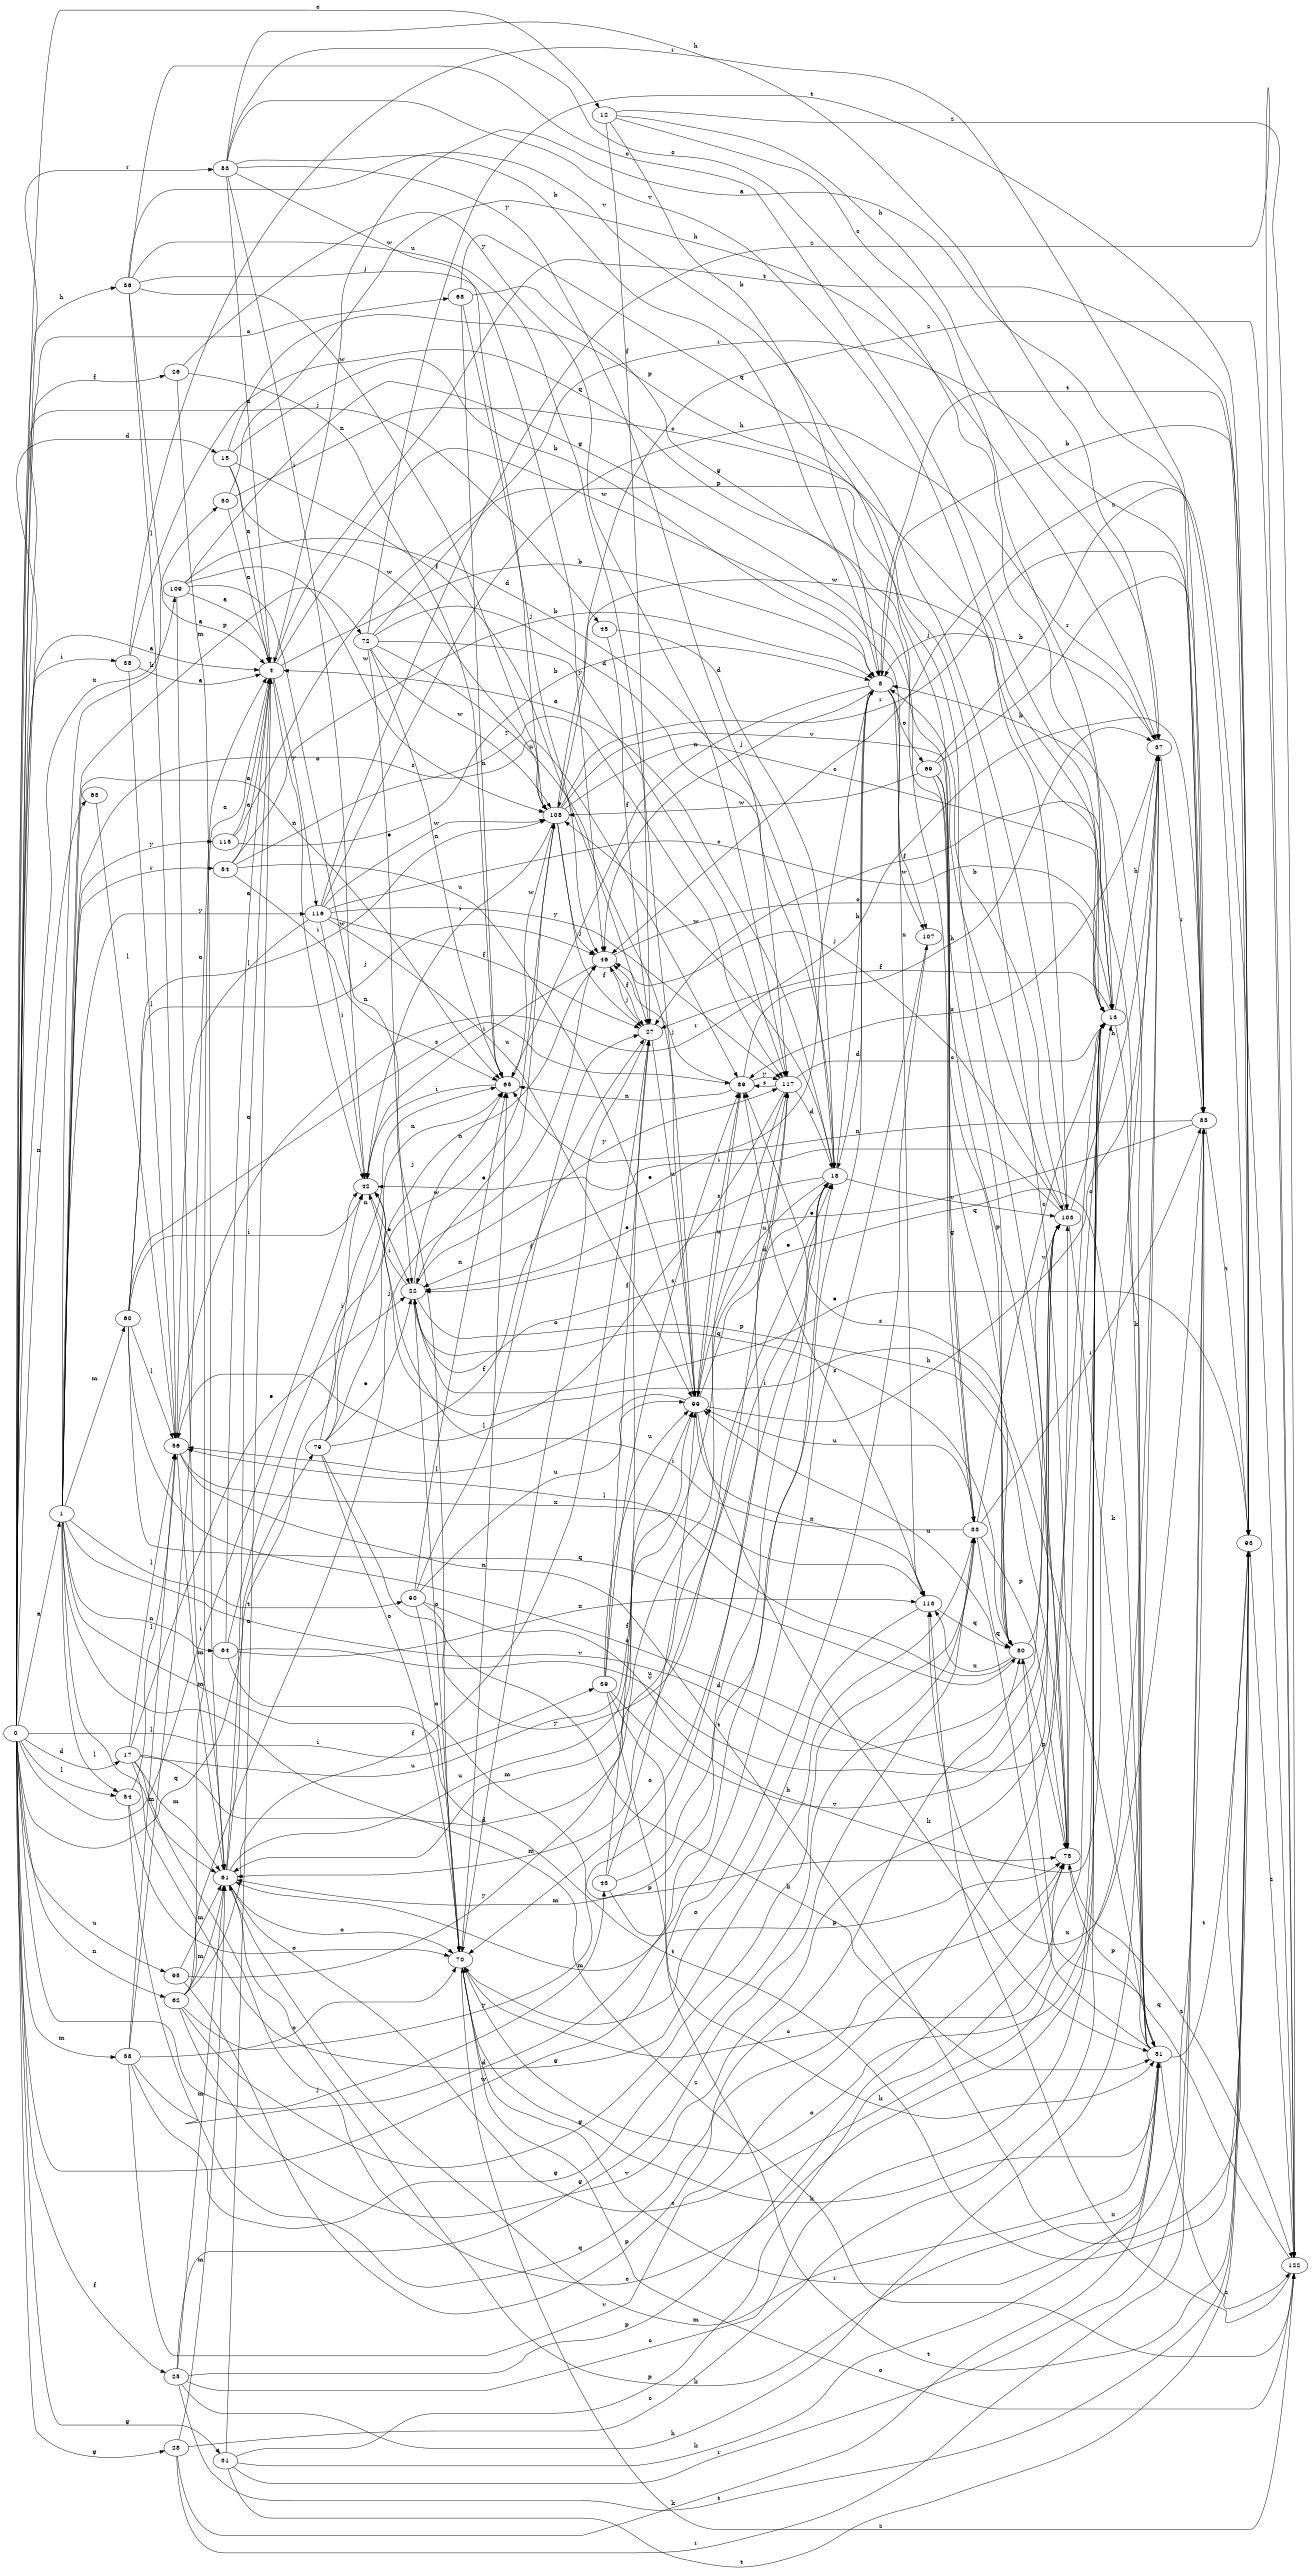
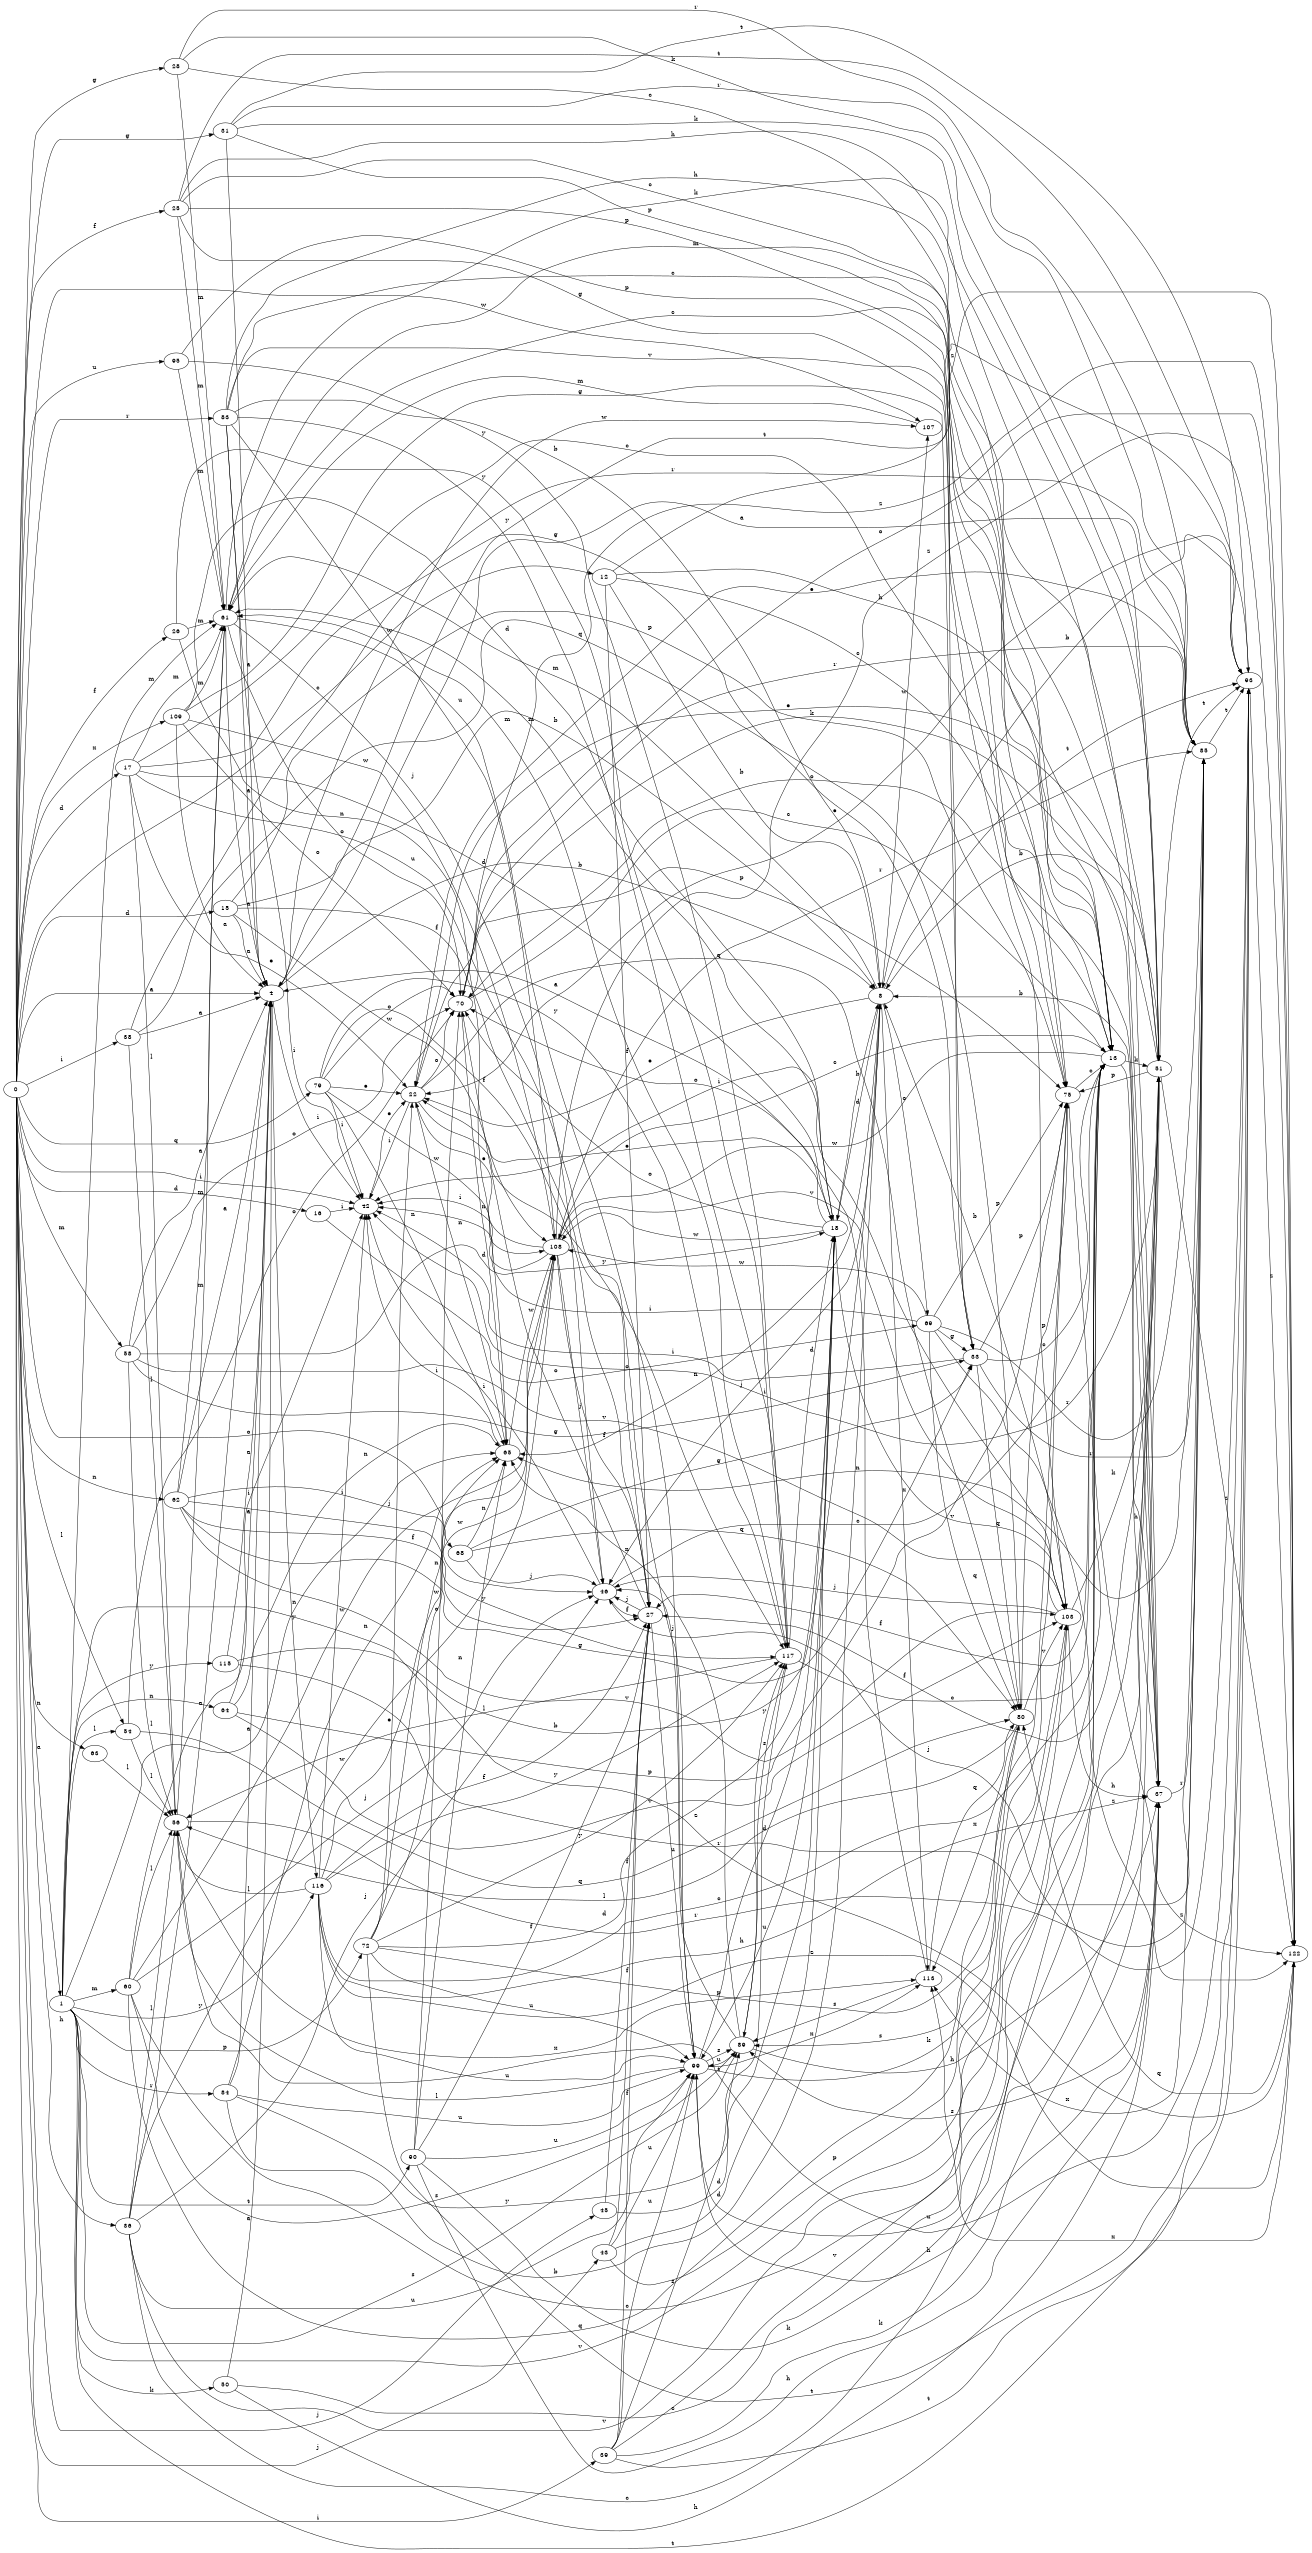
none -> (318, 1214)
none -> (610, 1313)
(865, 1445) -> none
(573, 1612) -> none
